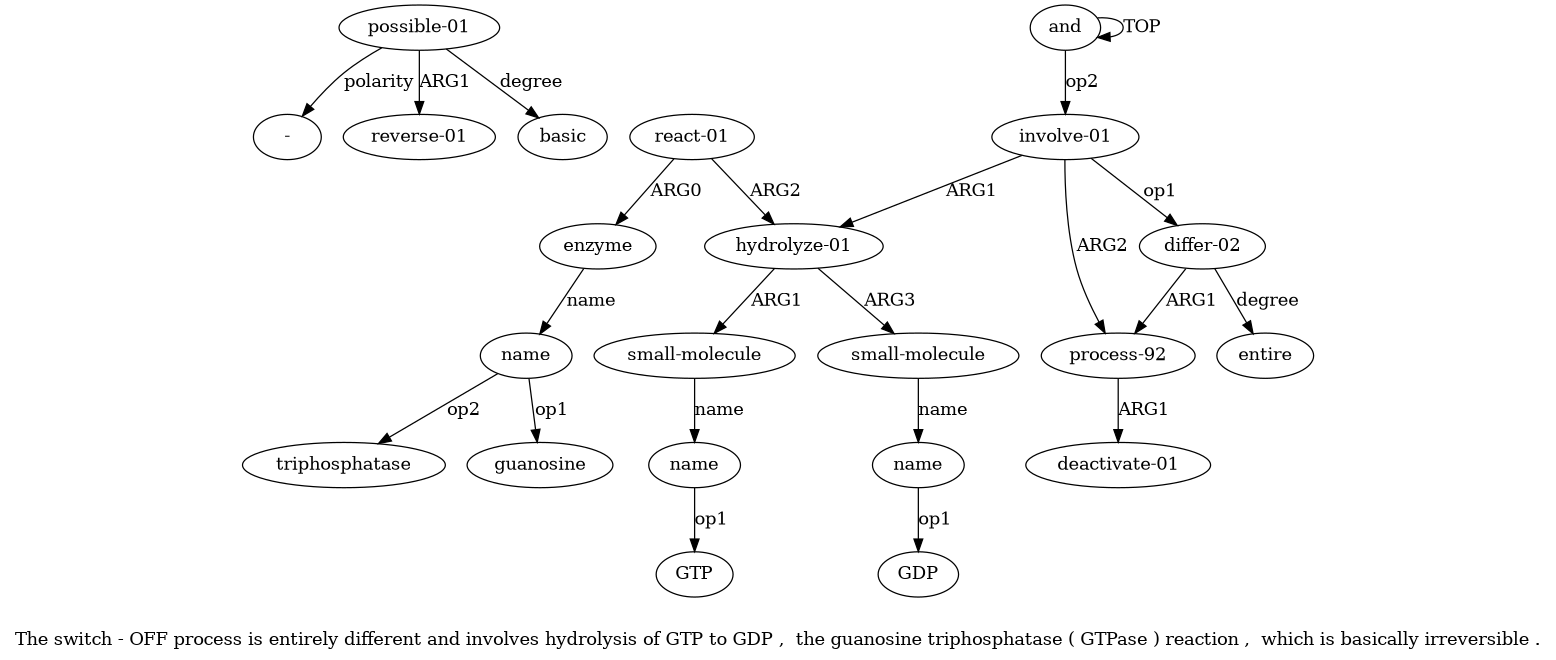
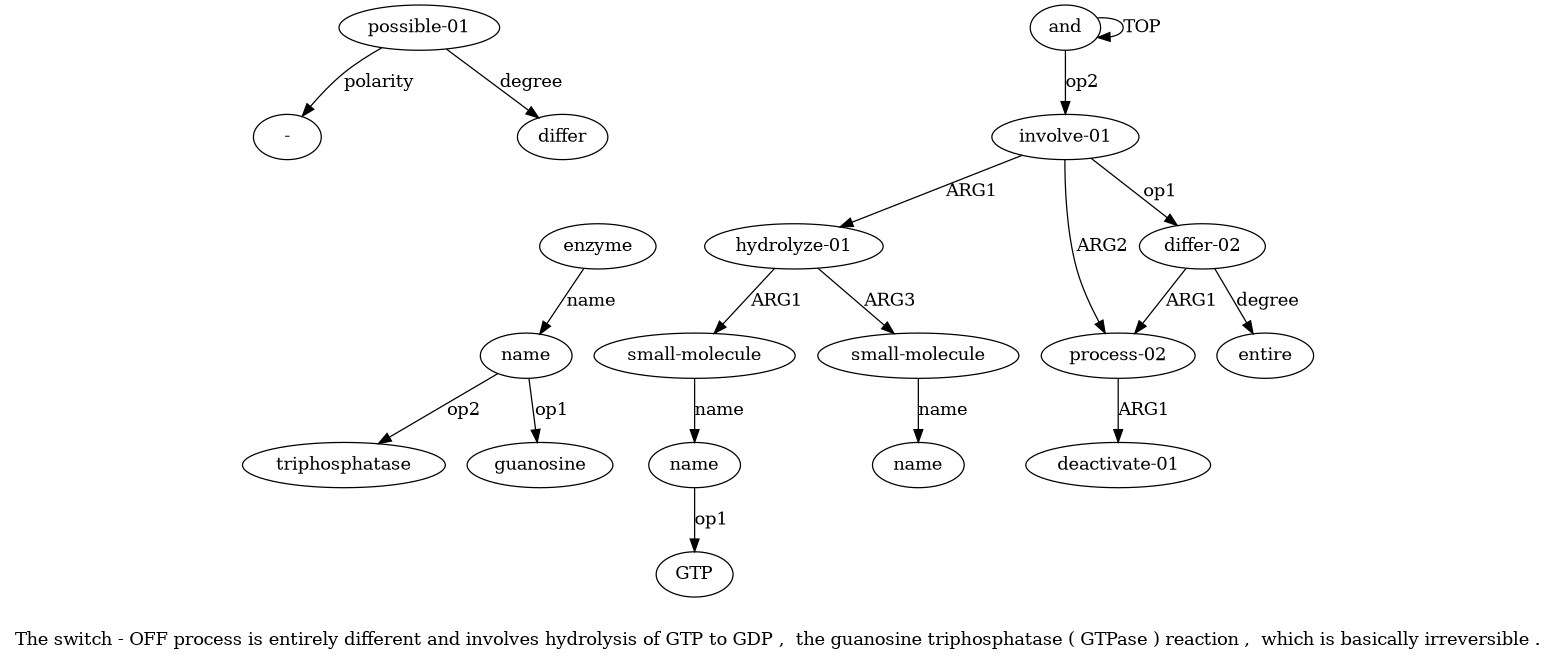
(419, 137) -> none
(563, 137) -> (563, 137)
(692, 137) -> none
(1118, 356) -> (1118, 356)
(918, 574) -> none
